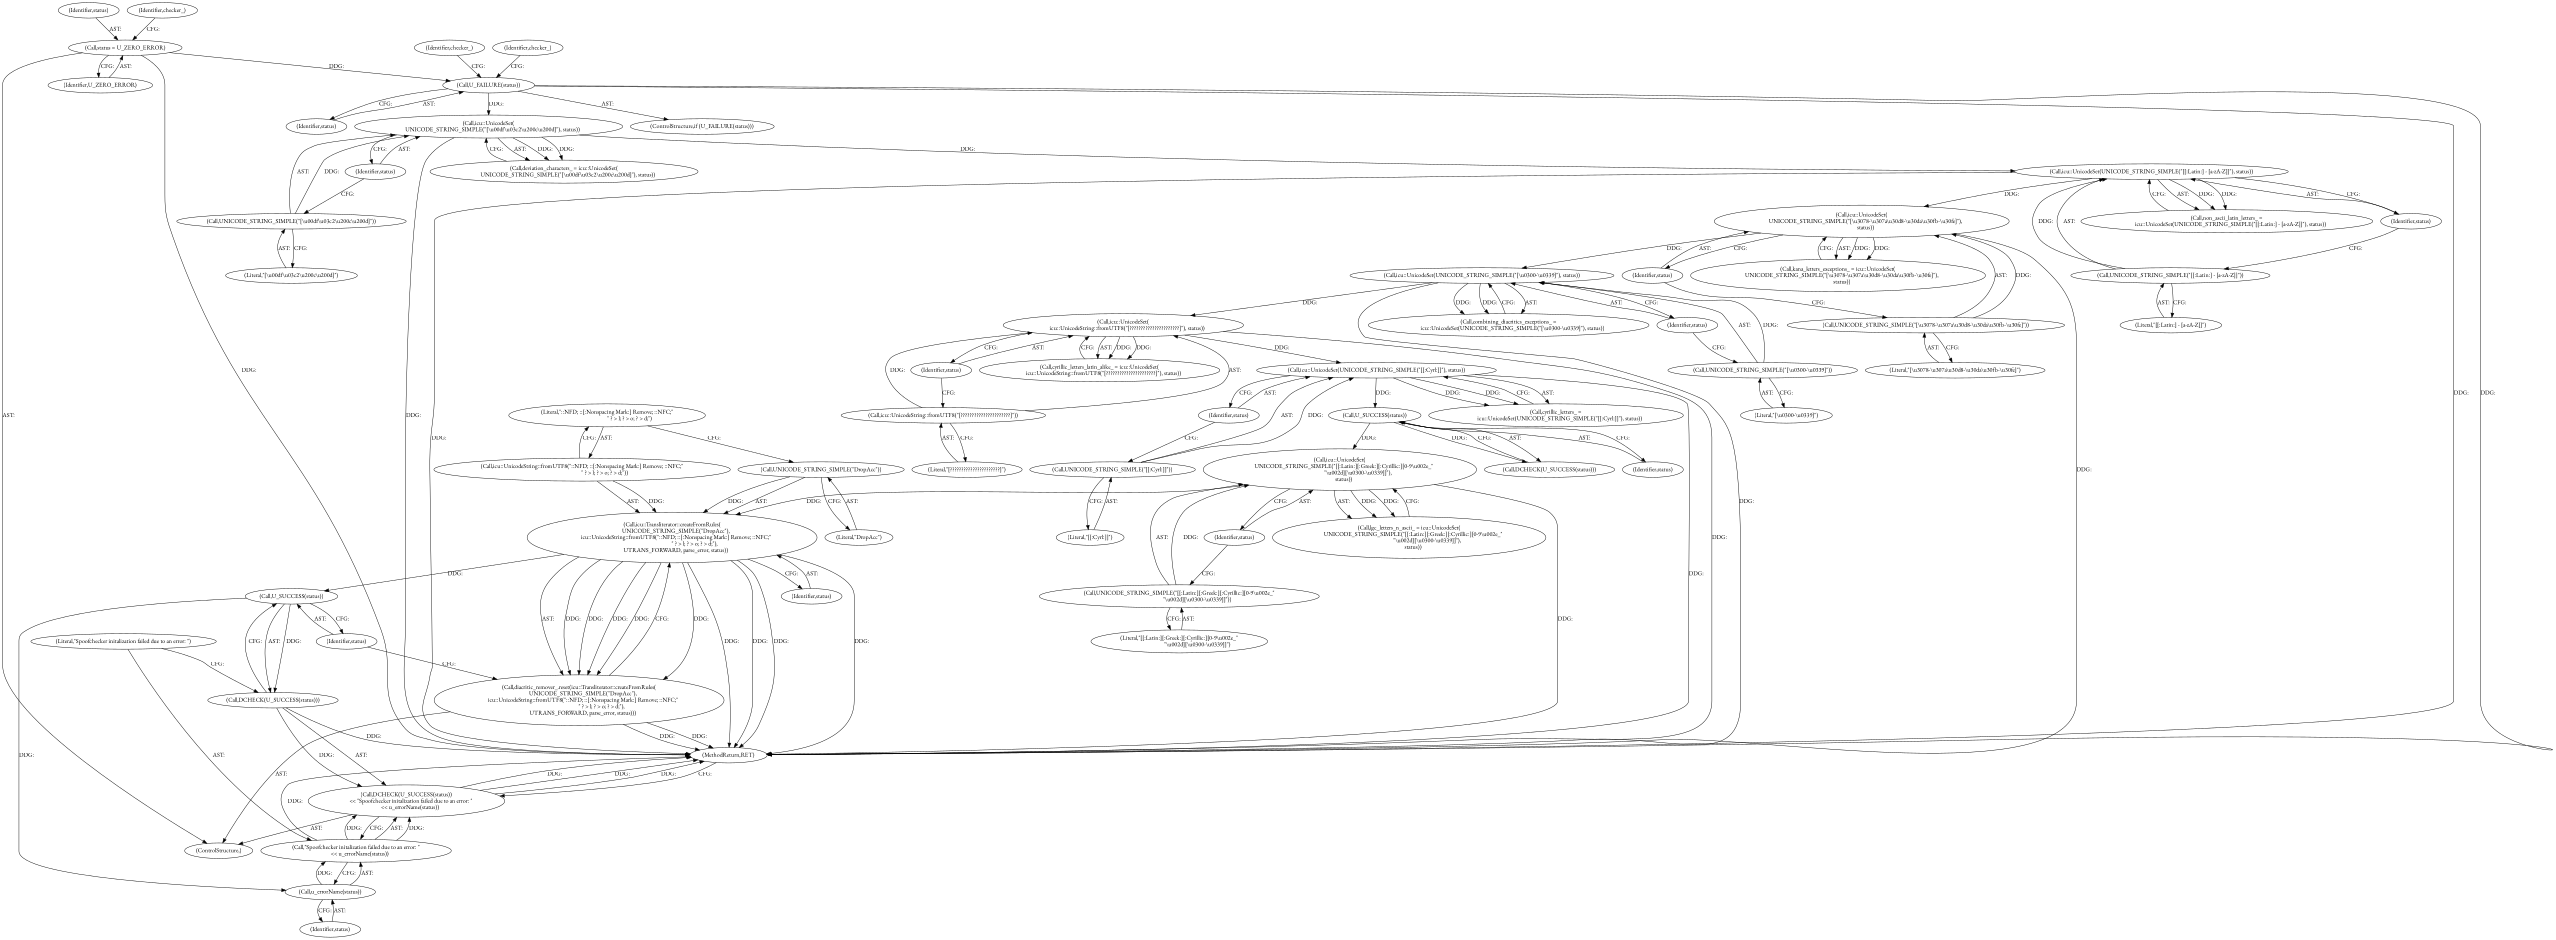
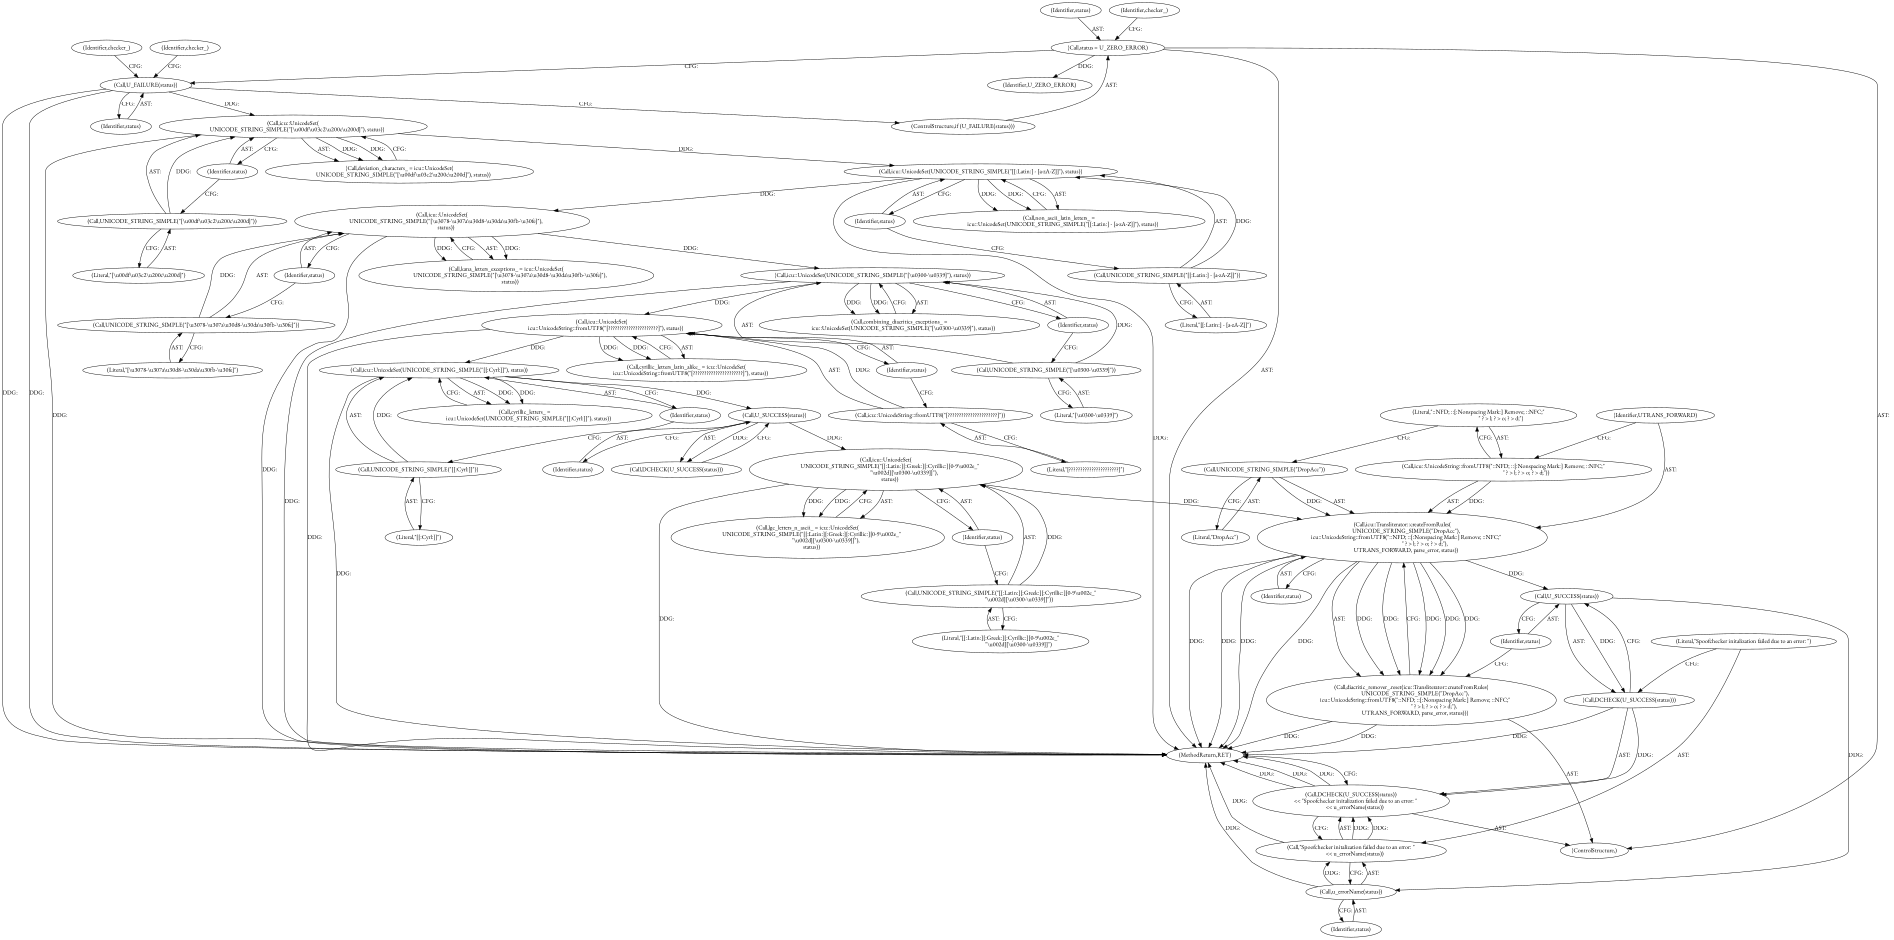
(108, 67) -> (1087, 67)
(337, 67) -> (692, 67)
(116, 69) -> (1070, 106)
(608, 104) -> (587, 104)
(250, 370) -> (1268, 370)
none -> (1655, 415)
none -> (1239, 848)
